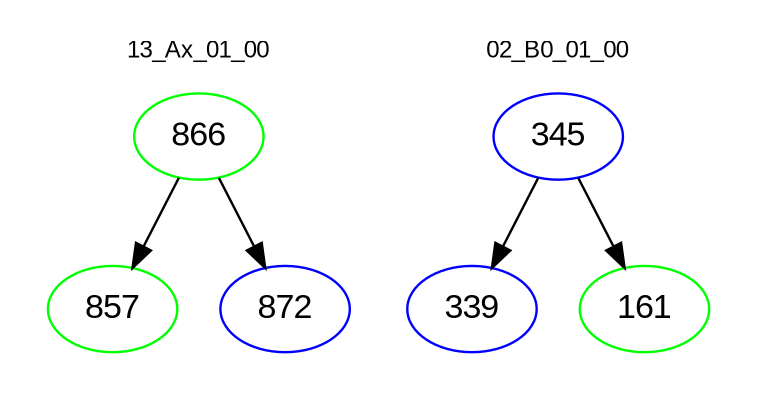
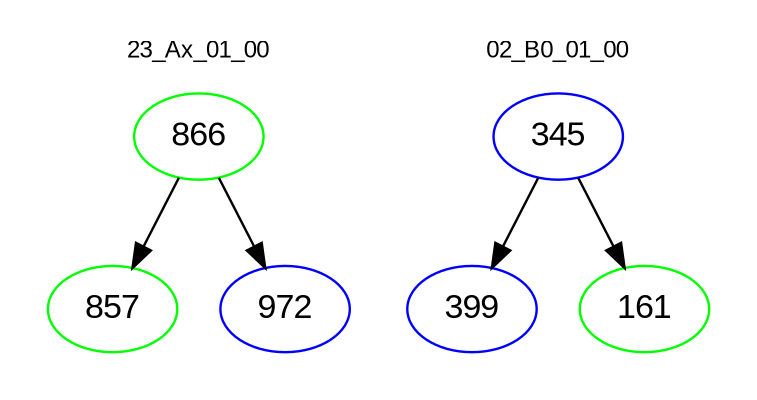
(199, 52) -> (199, 52)
(285, 309) -> (285, 309)
(472, 309) -> (472, 309)
